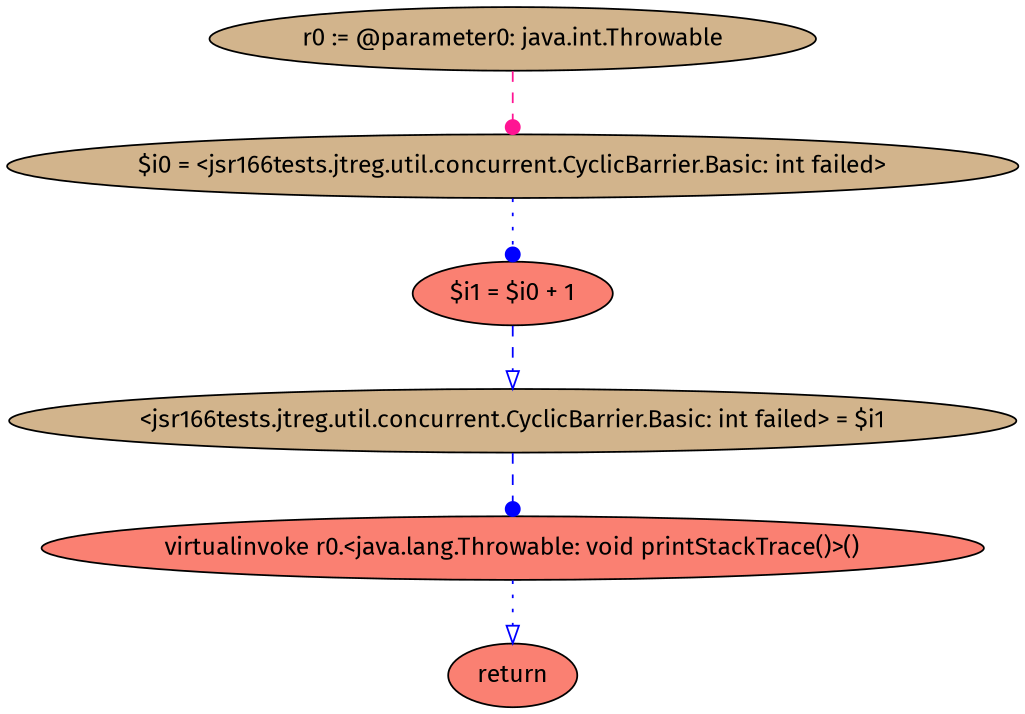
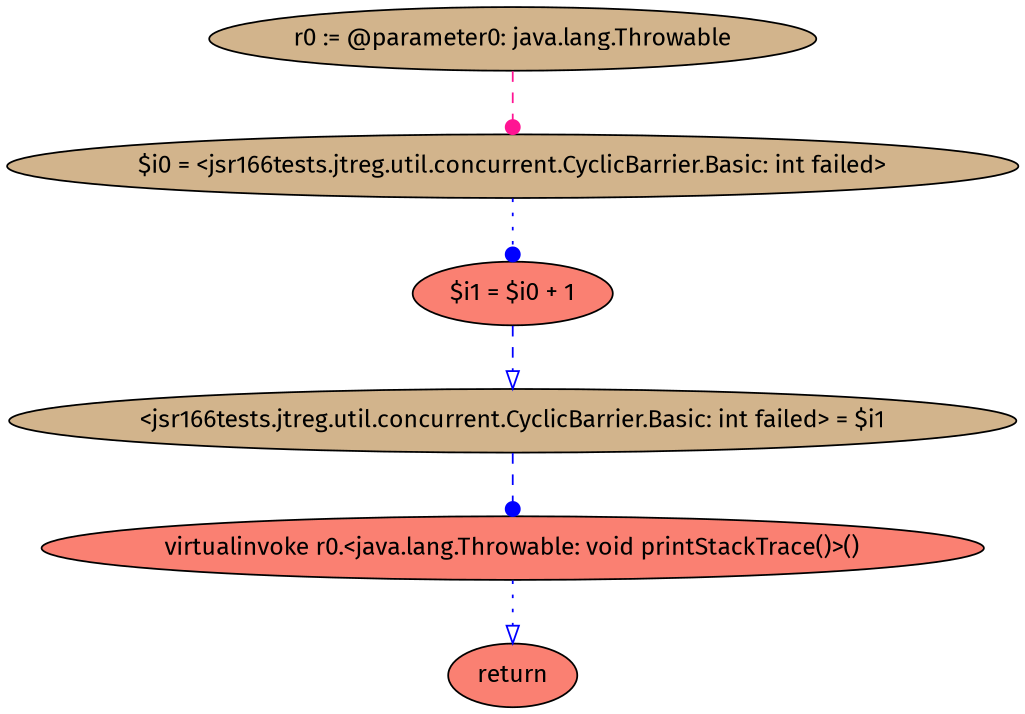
(513, 39) -> (513, 39)
